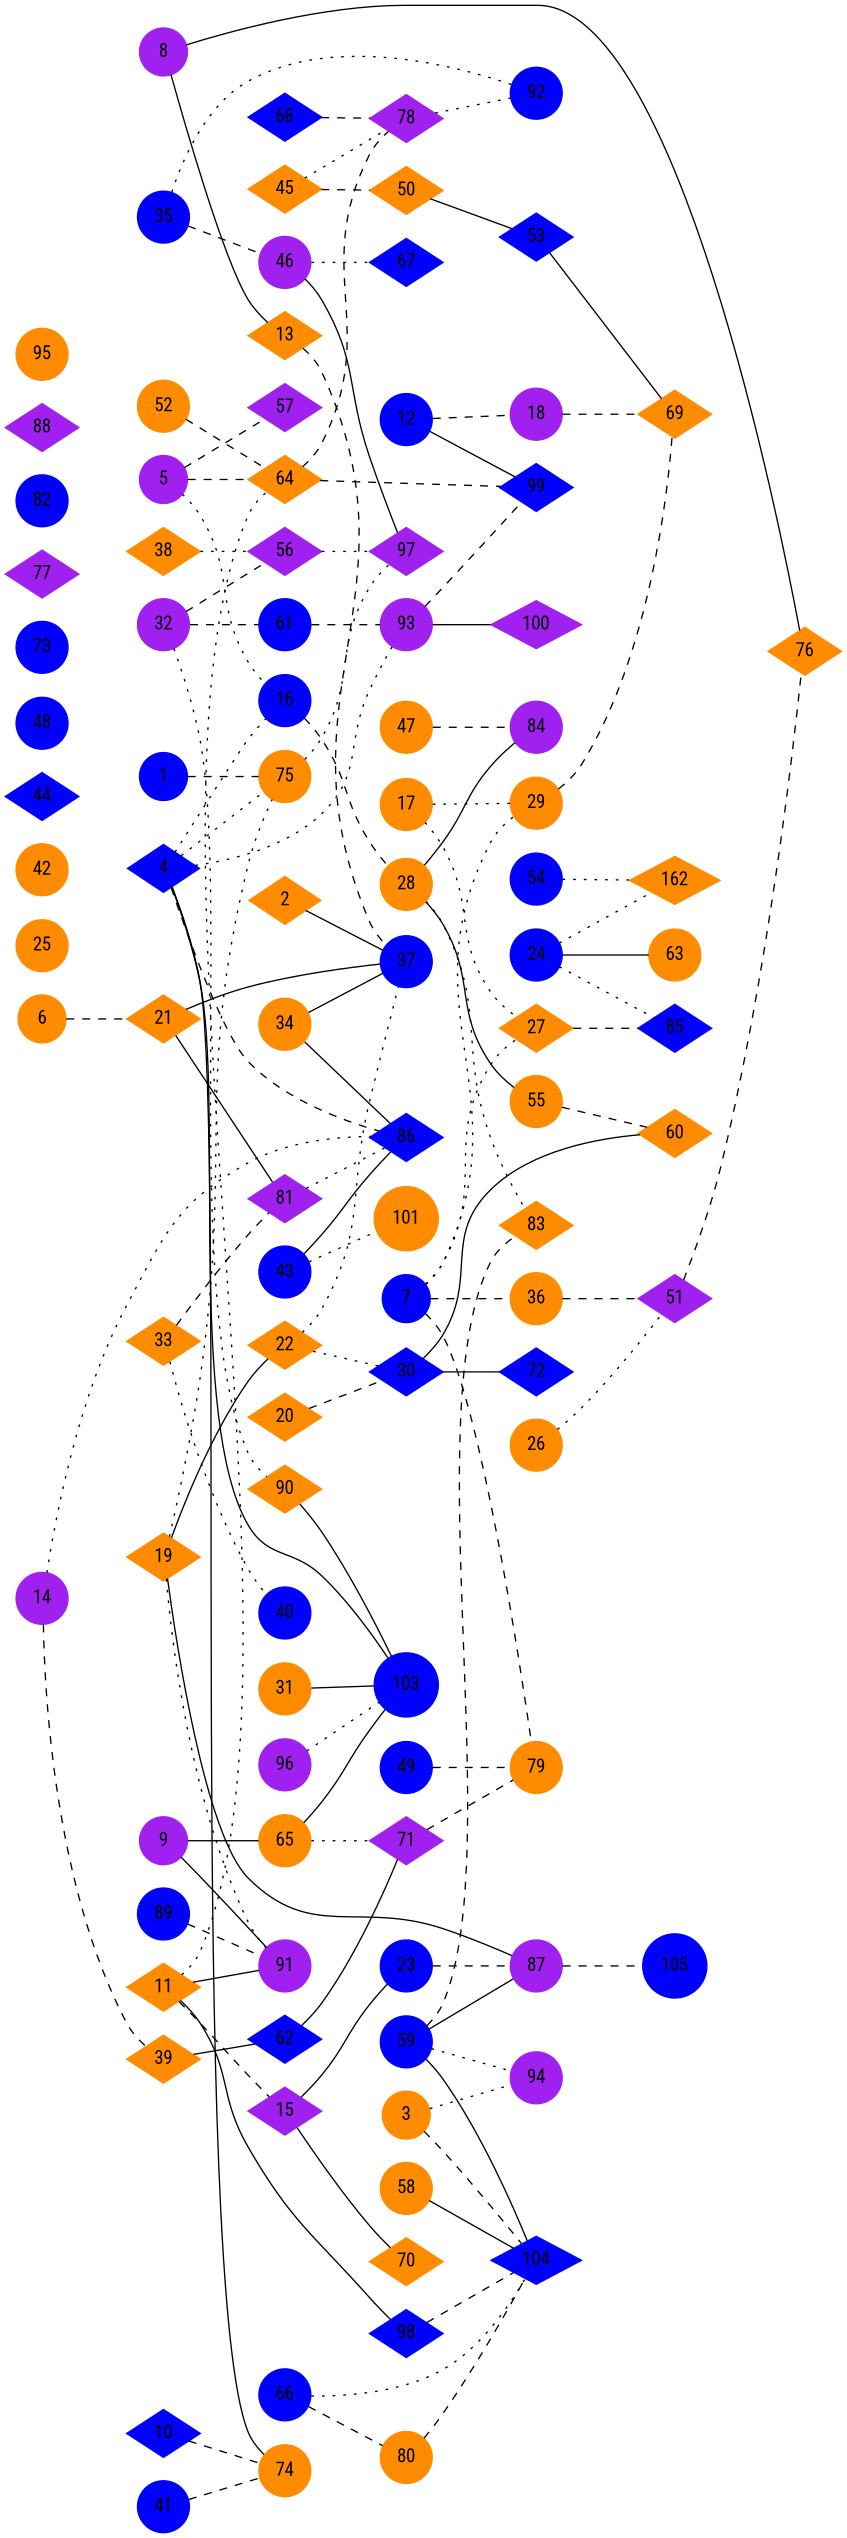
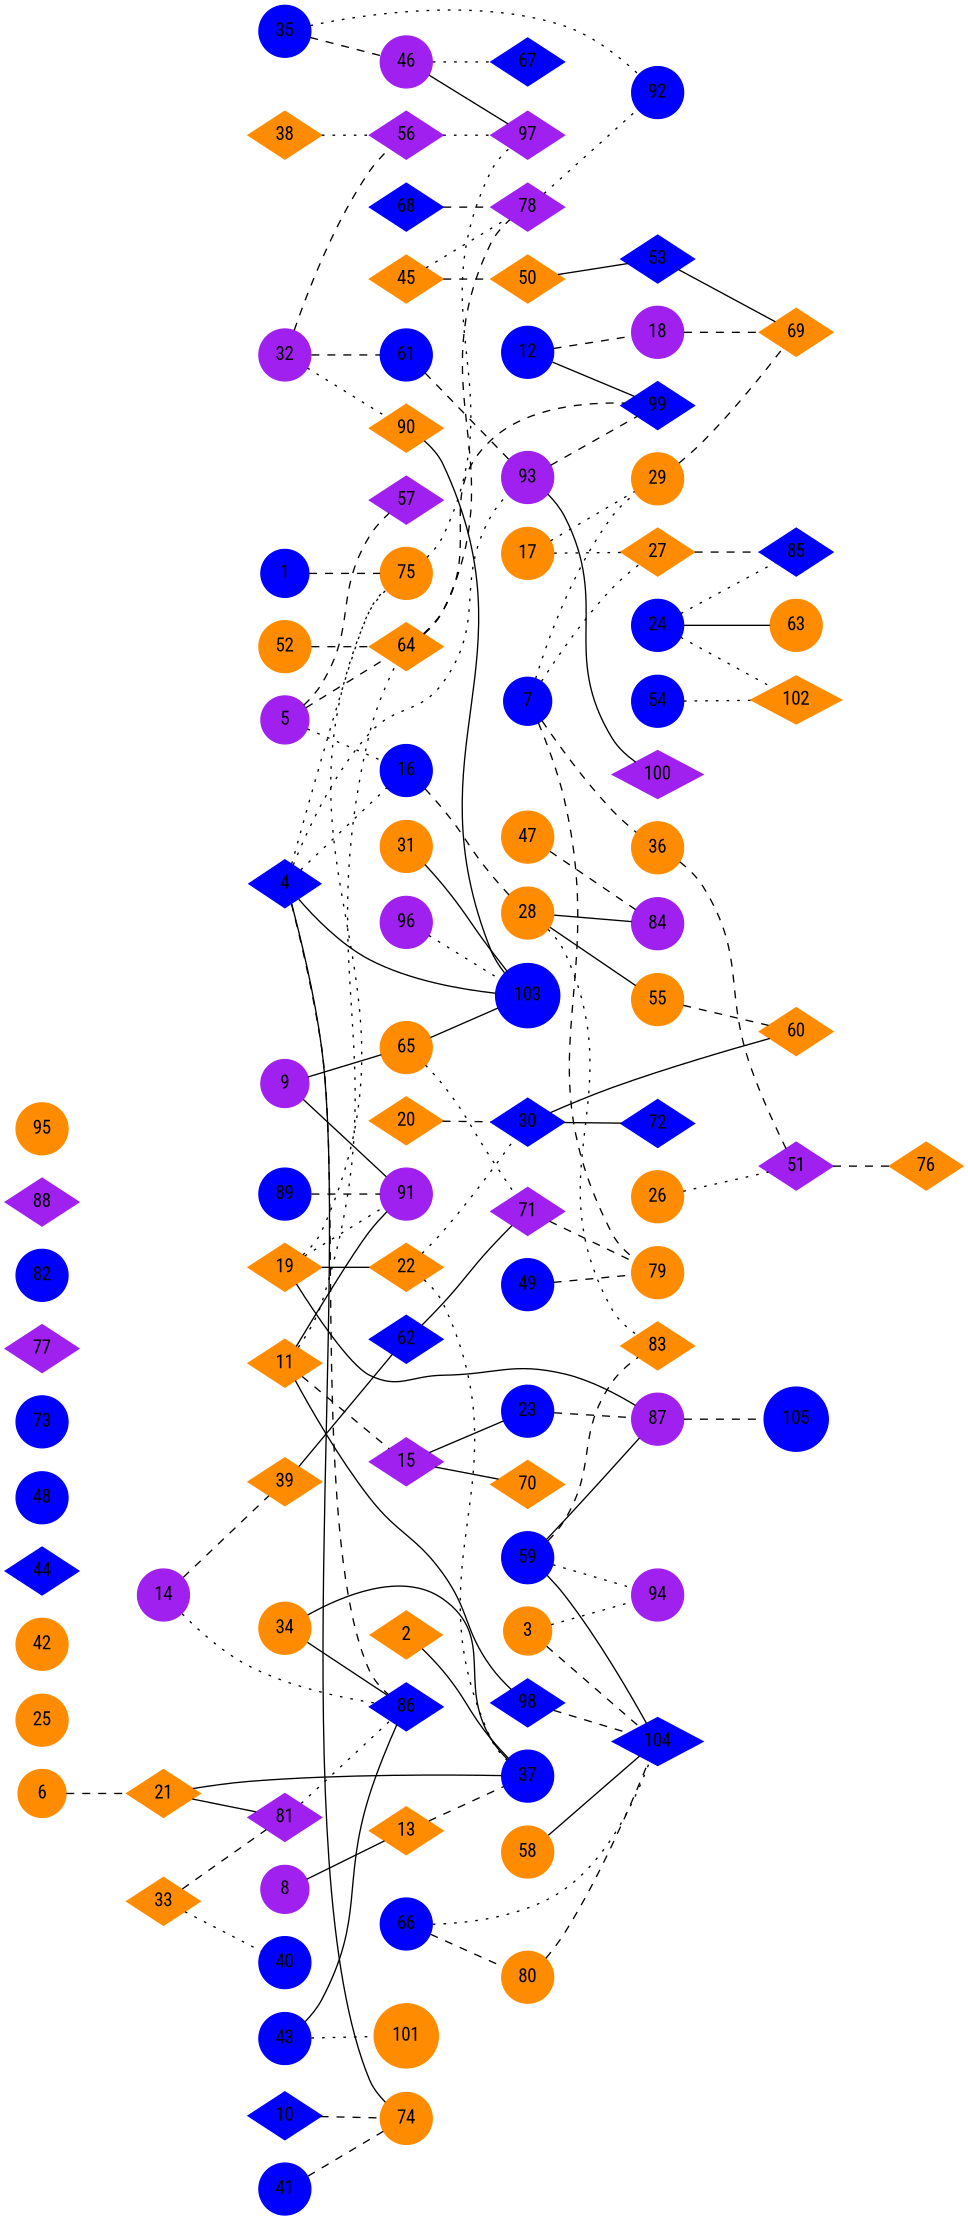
(652, 125) -> none
(675, 880) -> (796, 700)
